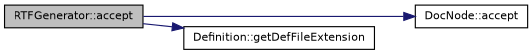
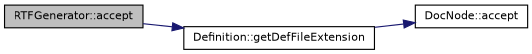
(273, 16) -> (389, 26)
